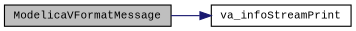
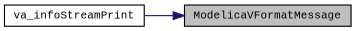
(185, 16) -> (159, 16)
